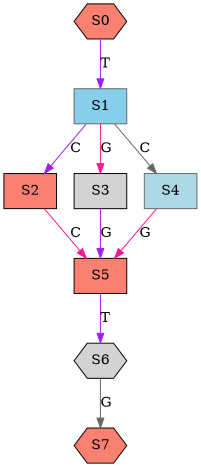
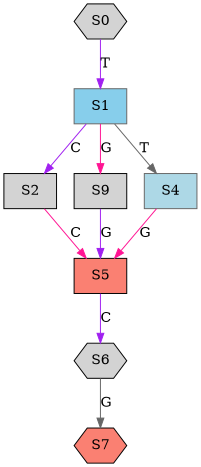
(100, 21) -> (100, 21)
(145, 149) -> (144, 149)
(30, 191) -> (30, 191)
(100, 191) -> (100, 191)
(105, 318) -> (106, 318)
